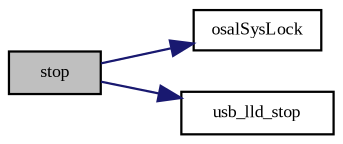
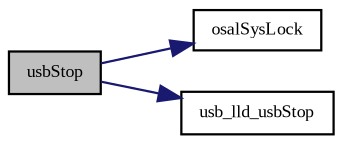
(55, 73) -> (55, 73)
(257, 113) -> (257, 113)
